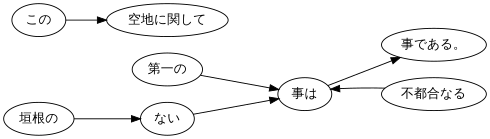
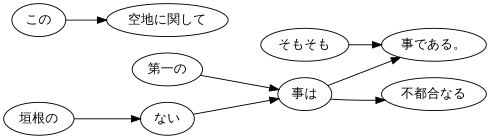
none -> (305, 45)
(362, 88) -> (353, 100)
